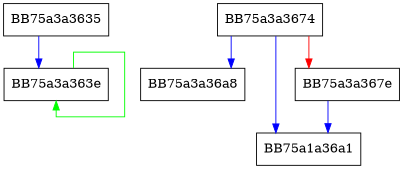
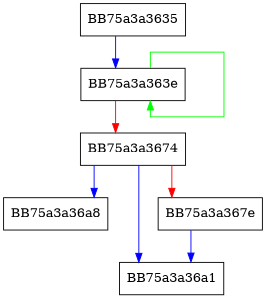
none -> (116, 112)
(309, 149) -> (172, 279)
